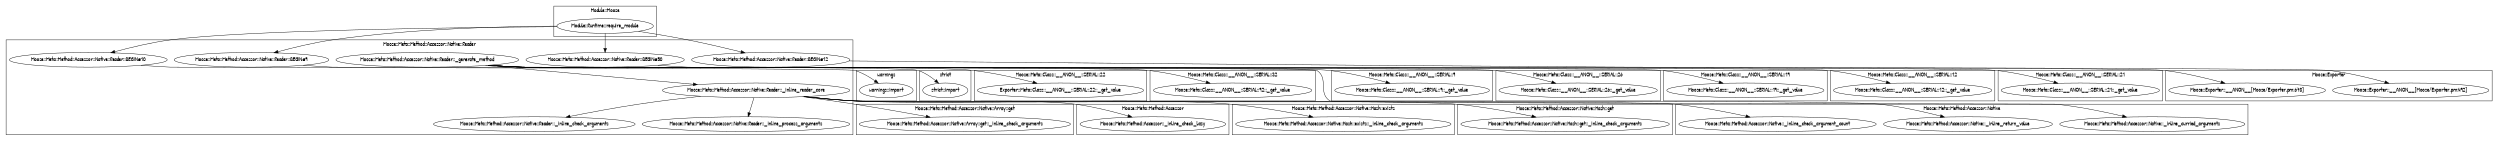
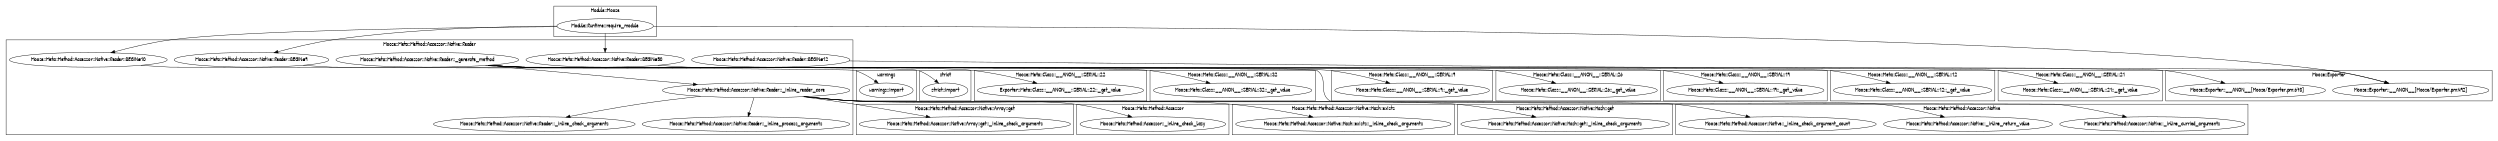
(700, 42) -> (1520, 33)
(1233, 90) -> (1233, 90)
